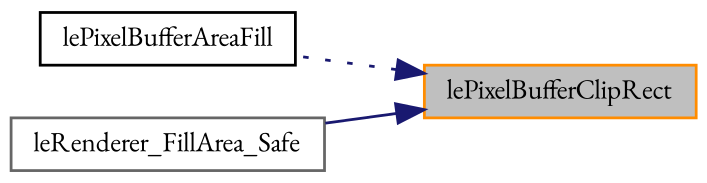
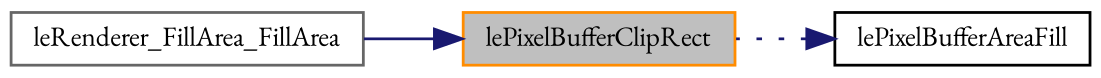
(346, 63) -> (771, 39)
(168, 144) -> (187, 39)
